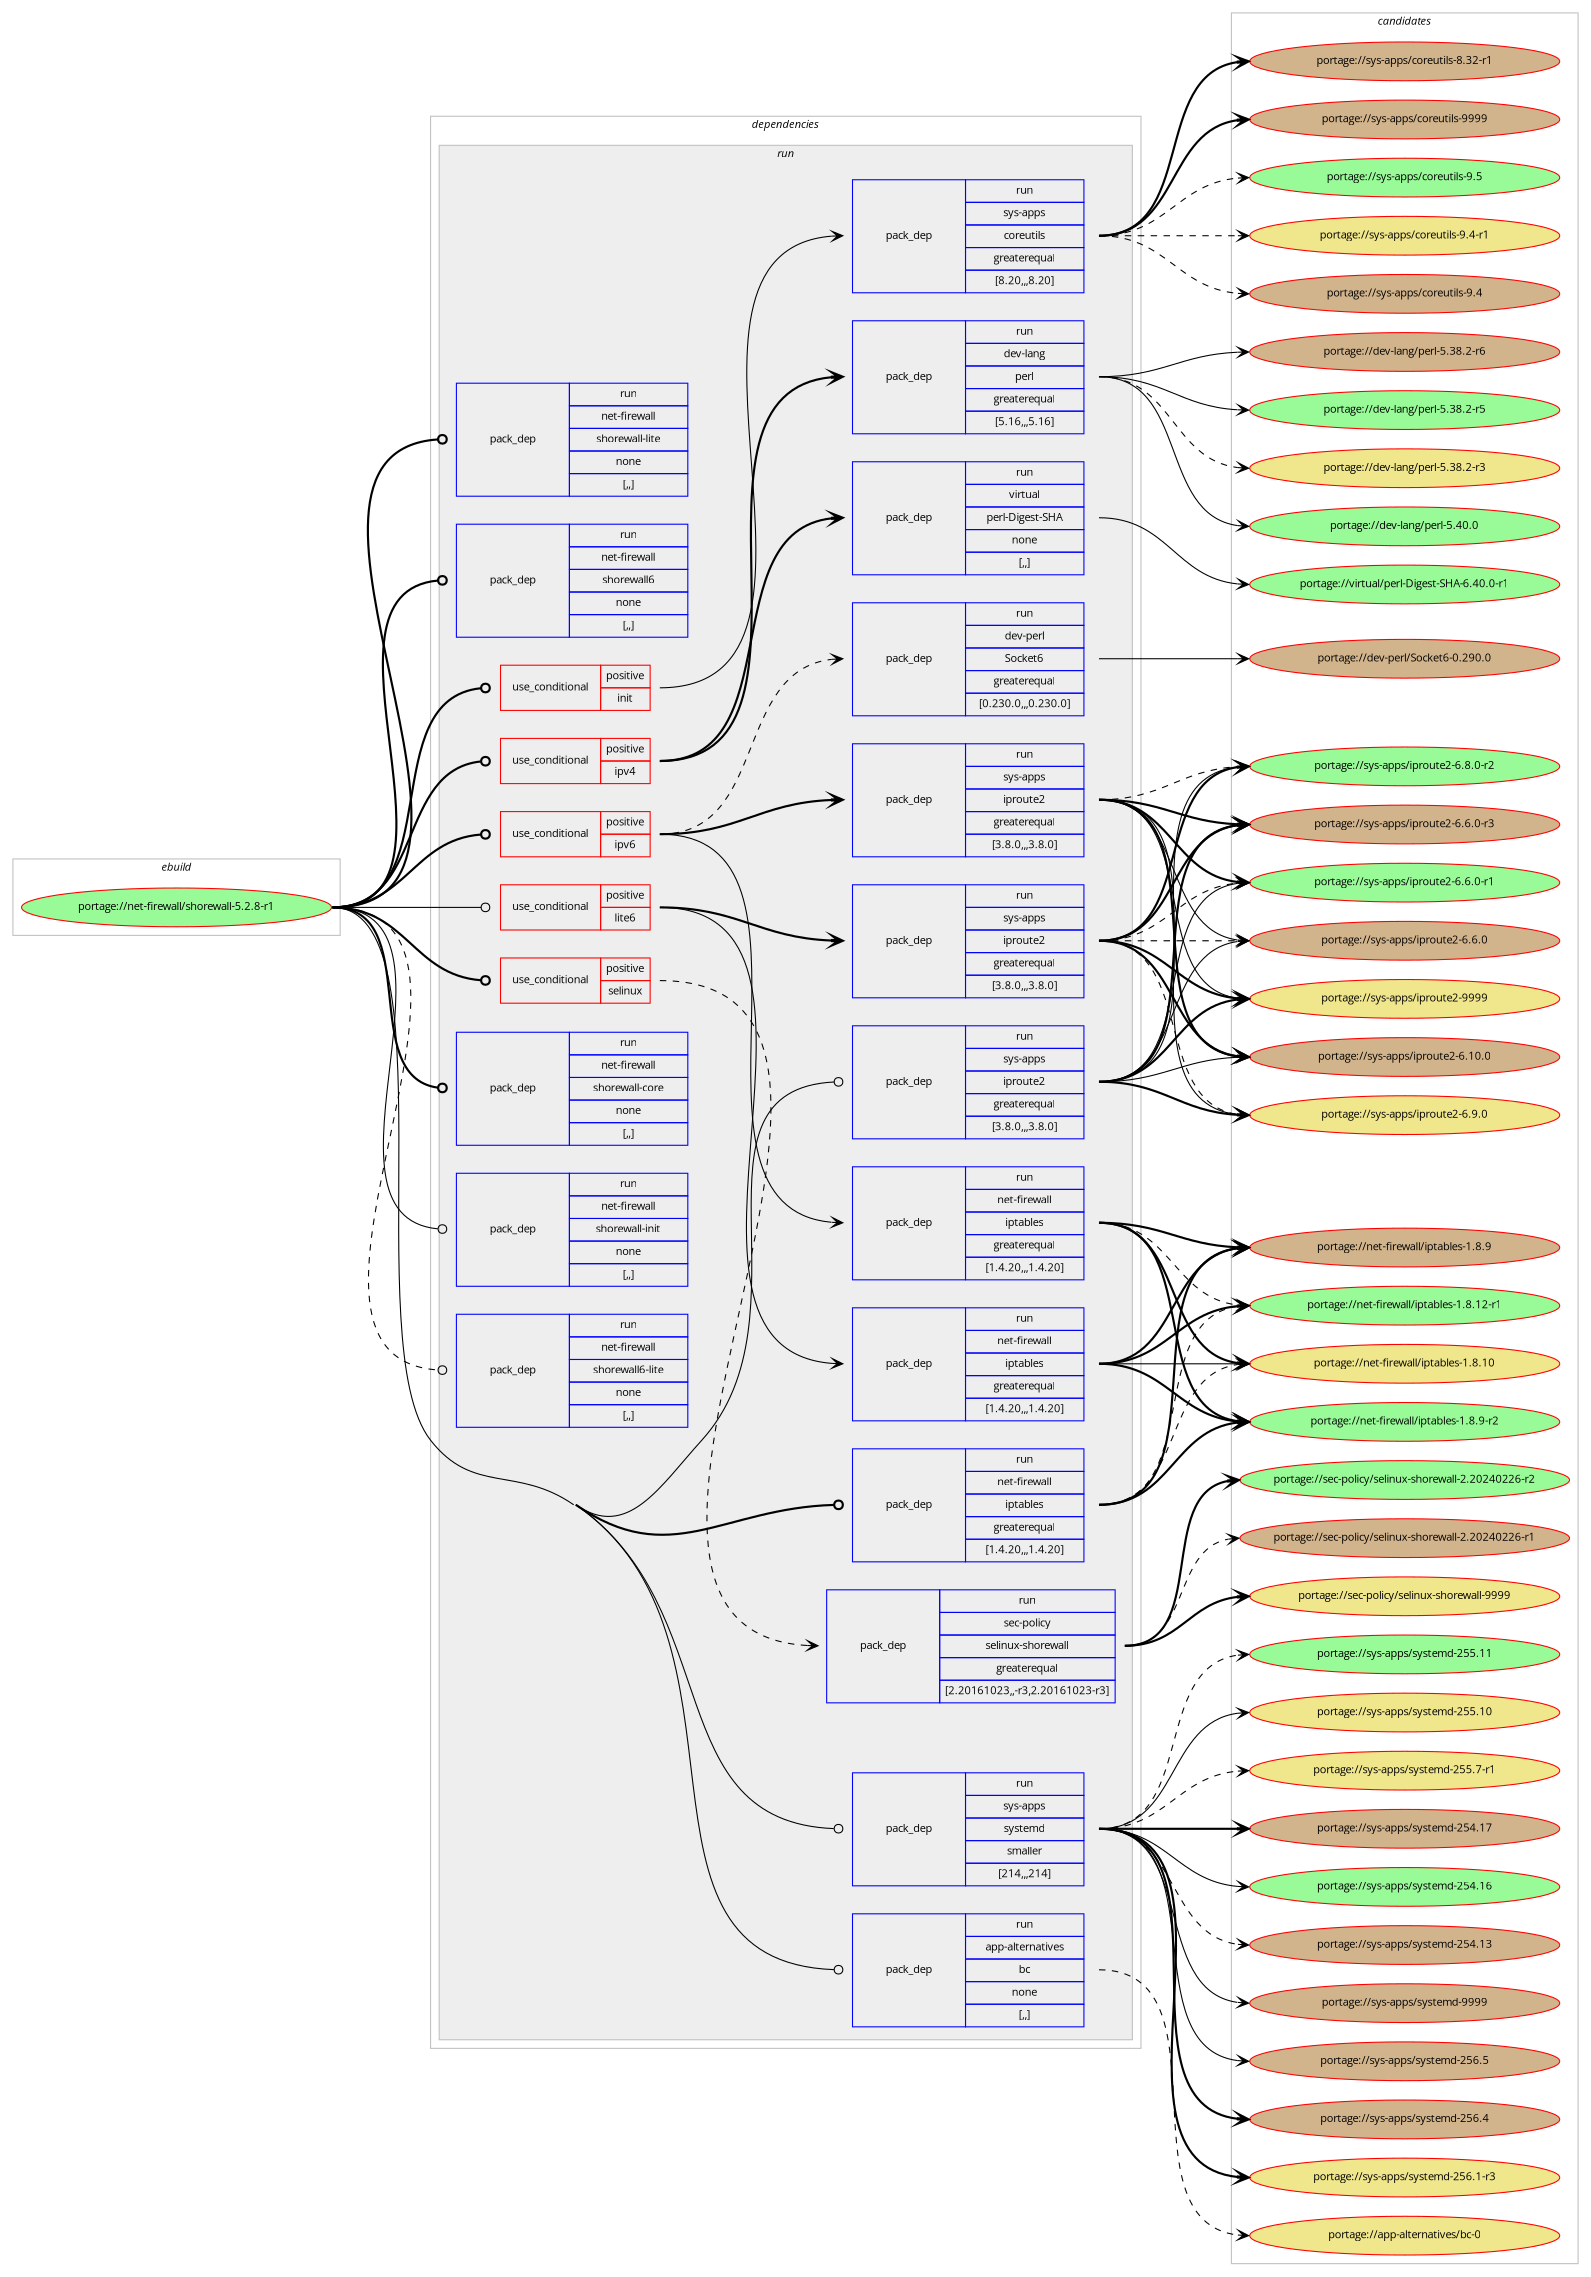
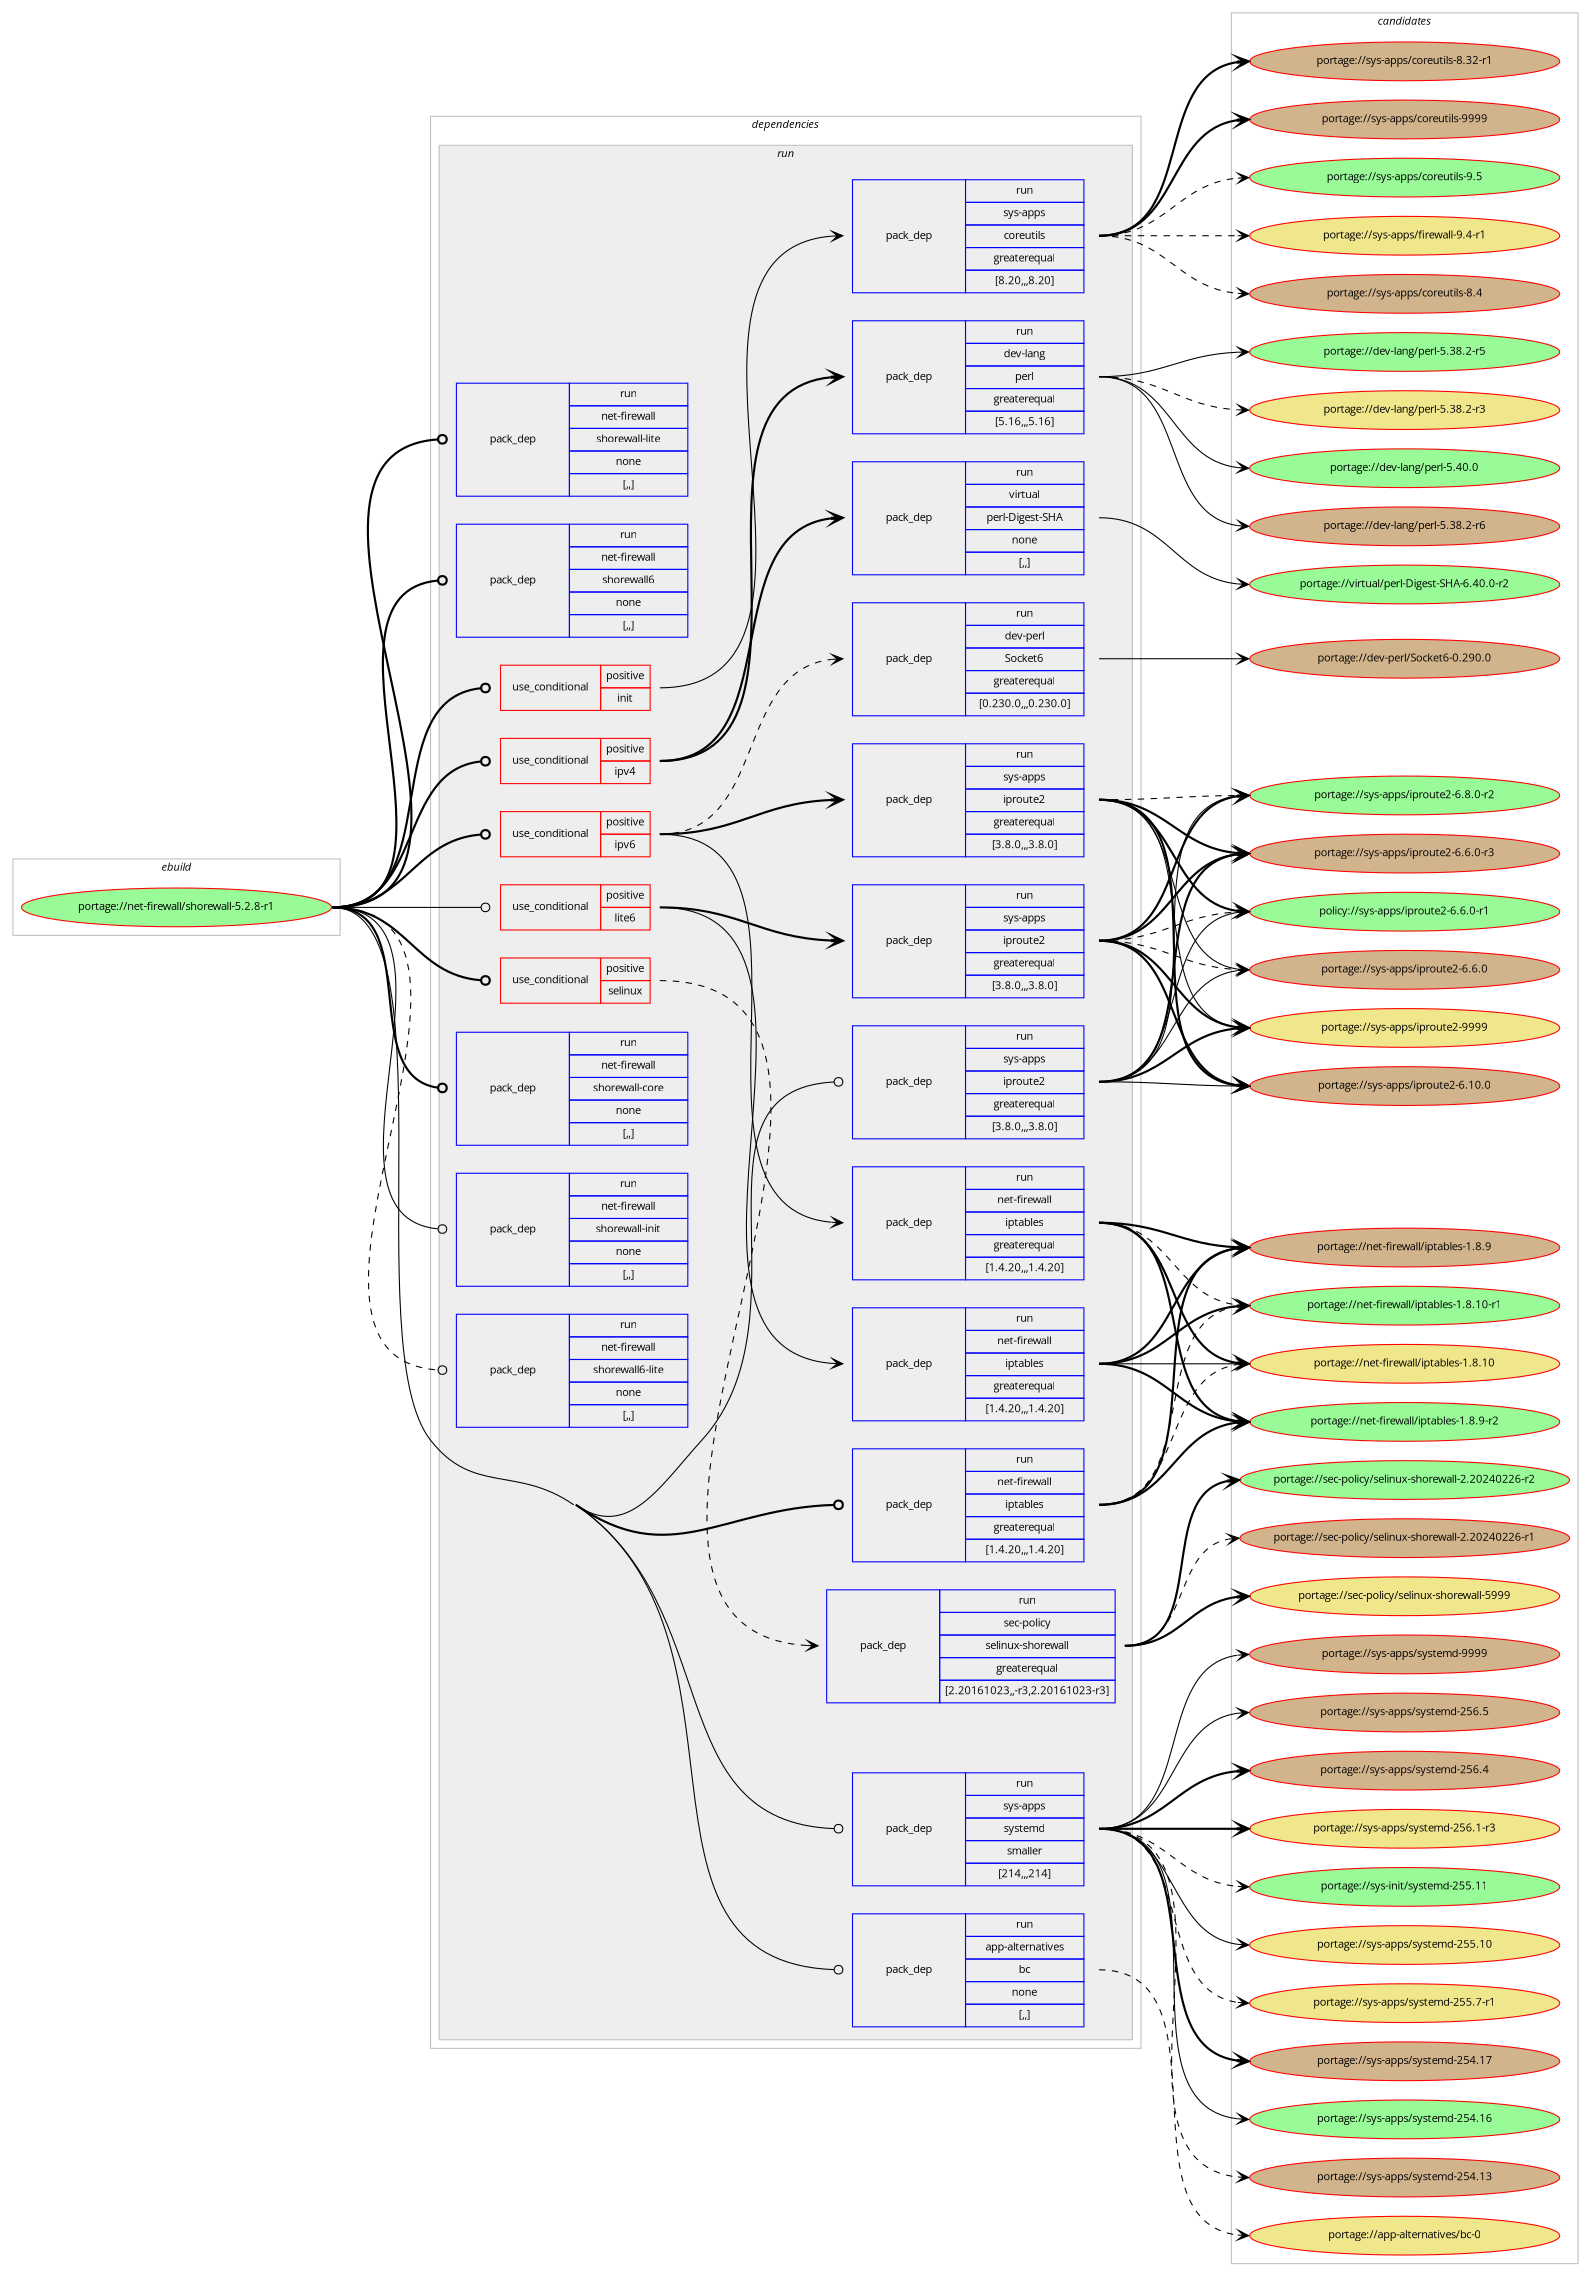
(1405, 236) -> (1405, 236)
(1405, 294) -> (1405, 294)
(1405, 584) -> (1405, 584)
(1405, 883) -> (1405, 912)
(1405, 1115) -> none
(1405, 1306) -> (1405, 1306)
(1405, 1596) -> (1405, 1596)
(1405, 1654) -> (1405, 1887)
